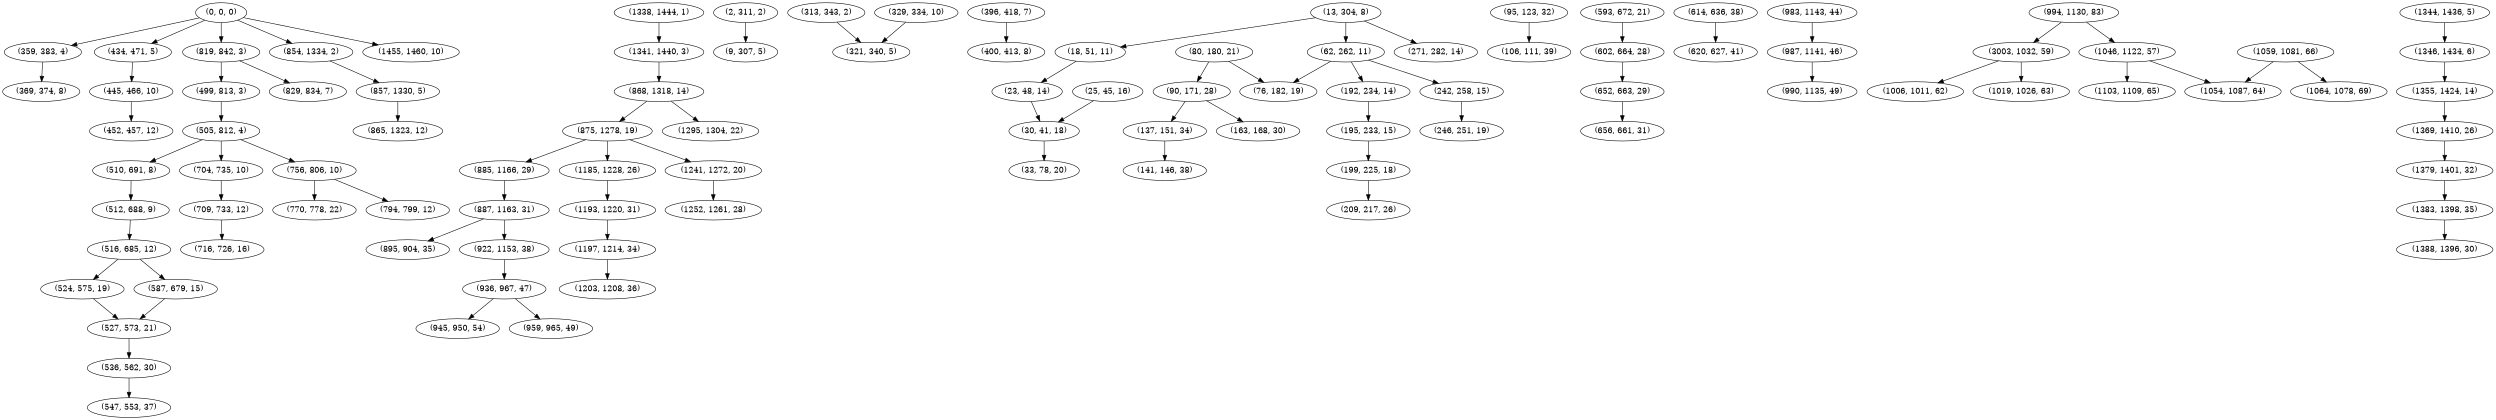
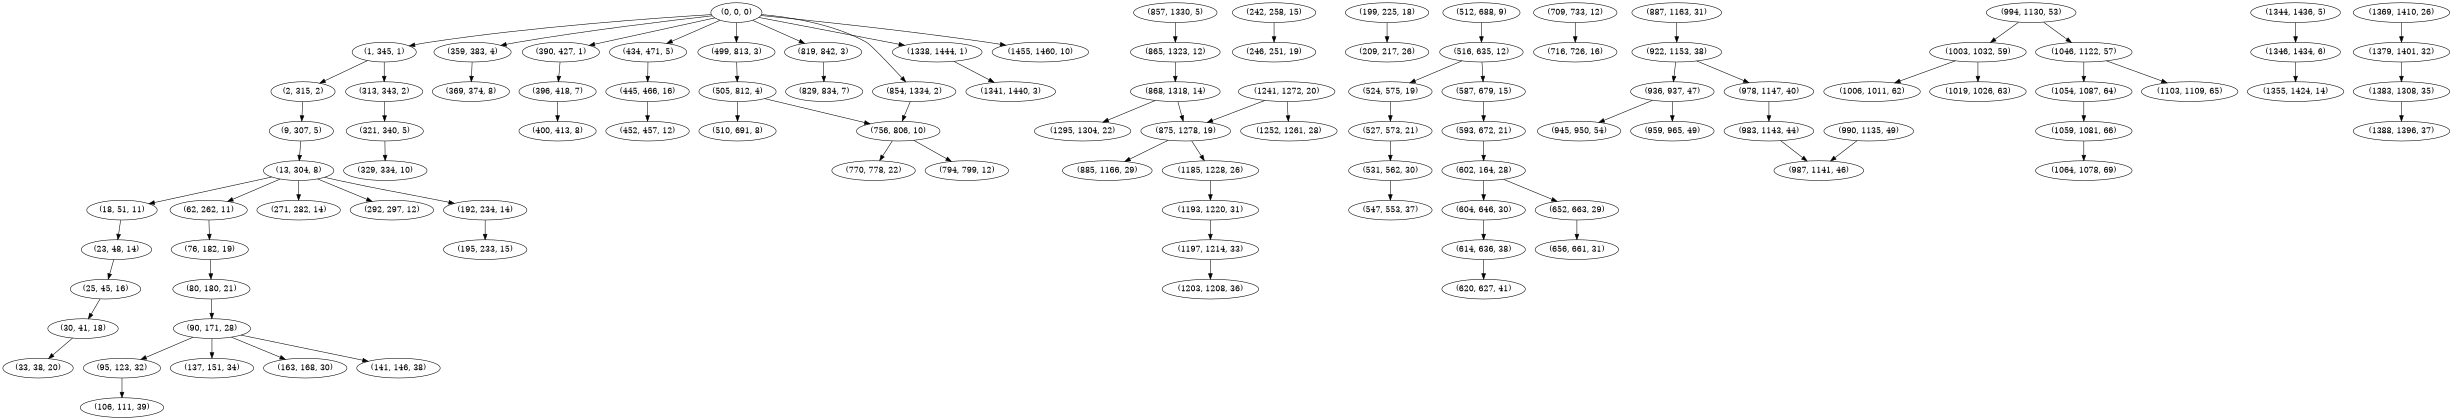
(746, 13) -> (303, 92)
(2074, 13) -> (2031, 13)
none -> (829, 31)
(896, 31) -> (385, 148)
none -> (384, 52)
none -> (561, 52)
(1622, 52) -> (1484, 171)
(2021, 52) -> (1978, 52)
(221, 69) -> (736, 30)
(659, 69) -> (1175, 69)
(1356, 69) -> (387, 190)
(1812, 69) -> (1846, 149)
(1244, 70) -> (210, 267)
(2261, 70) -> (2084, 109)
(352, 71) -> (907, 109)
(1401, 71) -> none
(131, 92) -> (648, 92)
none -> (1769, 92)
(1034, 109) -> (112, 267)
(2445, 109) -> none
none -> (300, 148)
(1165, 148) -> (302, 348)
(1368, 148) -> none
(657, 150) -> (1239, 110)
(221, 171) -> none
(1044, 171) -> (38, 368)
(131, 188) -> none
(504, 188) -> none
none -> (392, 210)
none -> (1484, 210)
(2445, 210) -> (2401, 92)
(129, 250) -> (1481, 52)
(408, 250) -> none
(607, 250) -> (1210, 250)
(2445, 250) -> (2401, 131)
(504, 289) -> (1672, 92)
(155, 307) -> (1484, 109)
none -> (169, 347)
(129, 368) -> (1390, 171)
